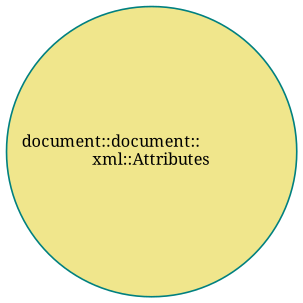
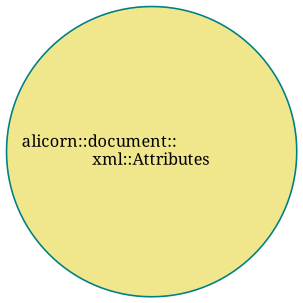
(152, 152) -> (152, 152)
